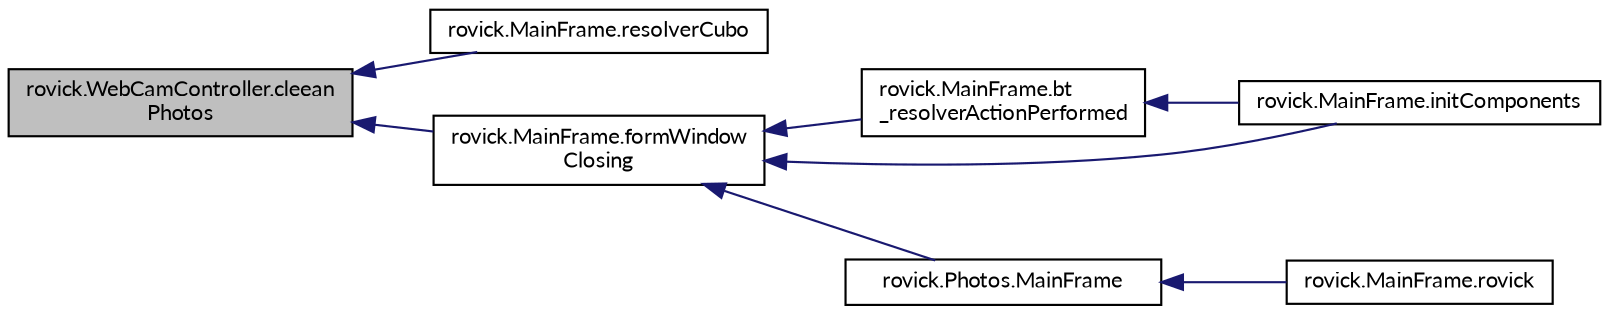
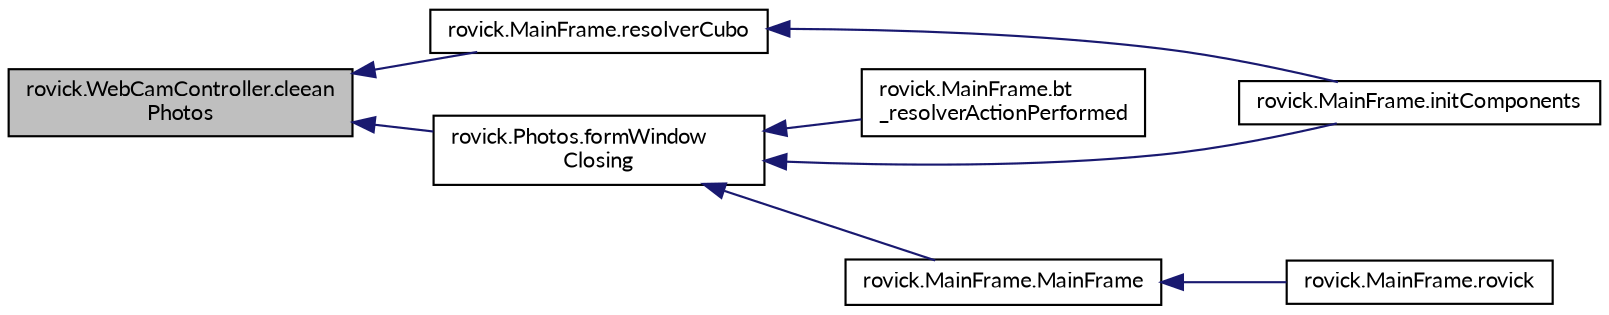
(1203, 103) -> (1066, 39)
(599, 150) -> (599, 150)
(1003, 282) -> (1003, 282)
